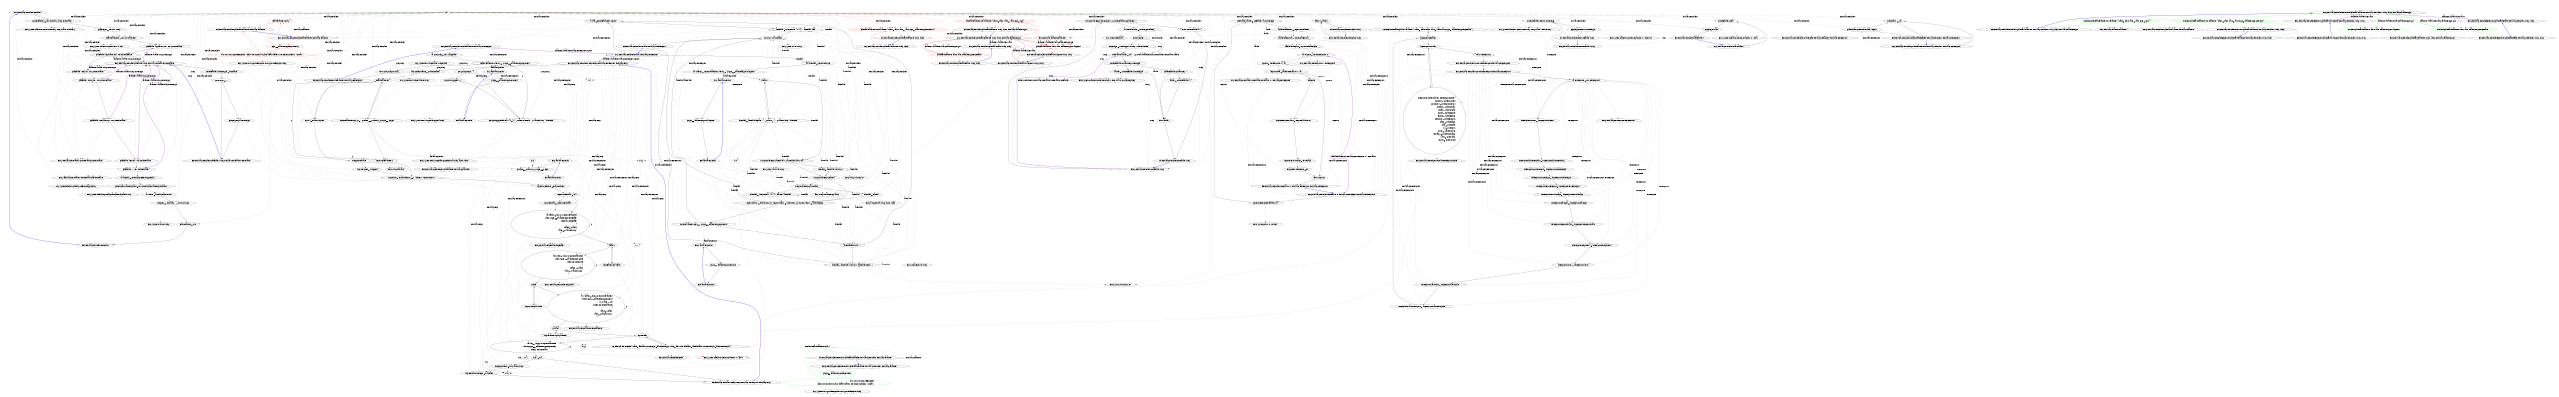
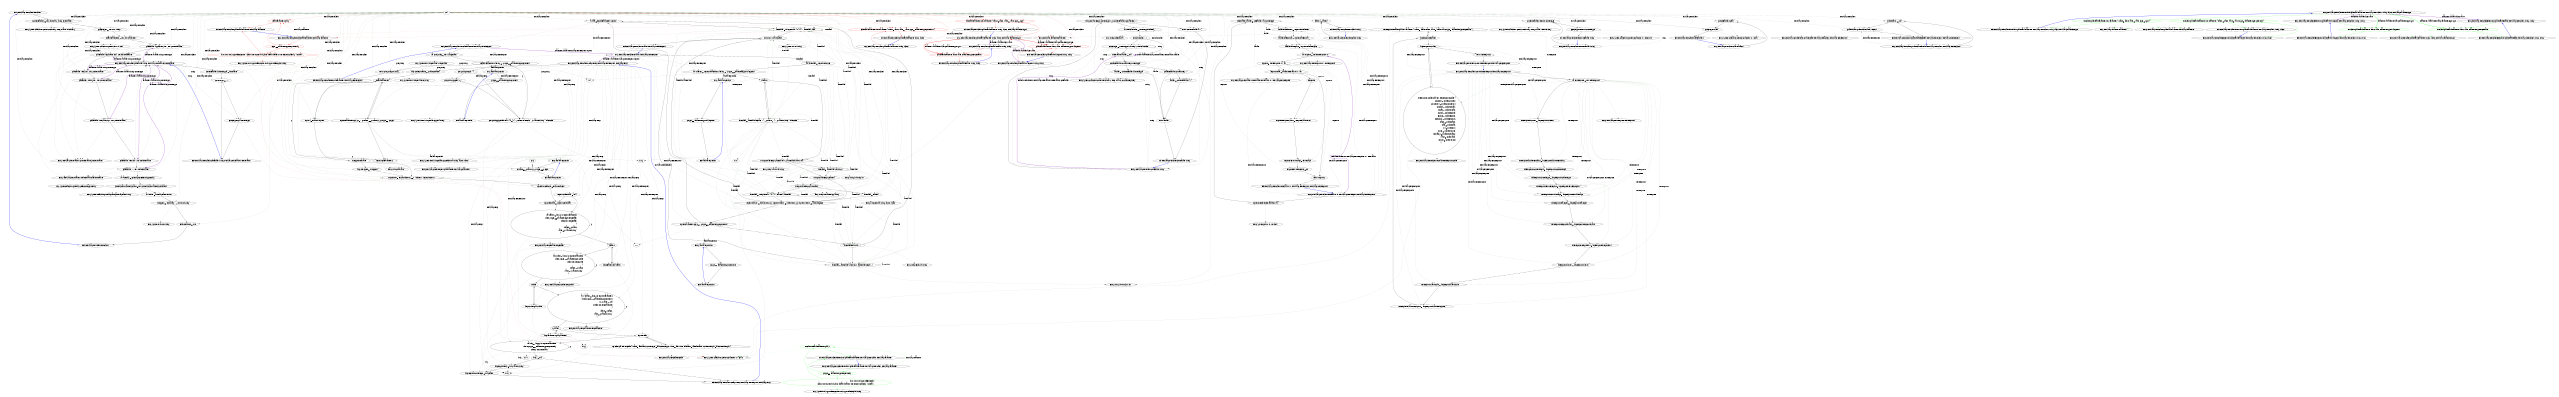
none -> (293, 14)
(558, 190) -> (552, 195)
